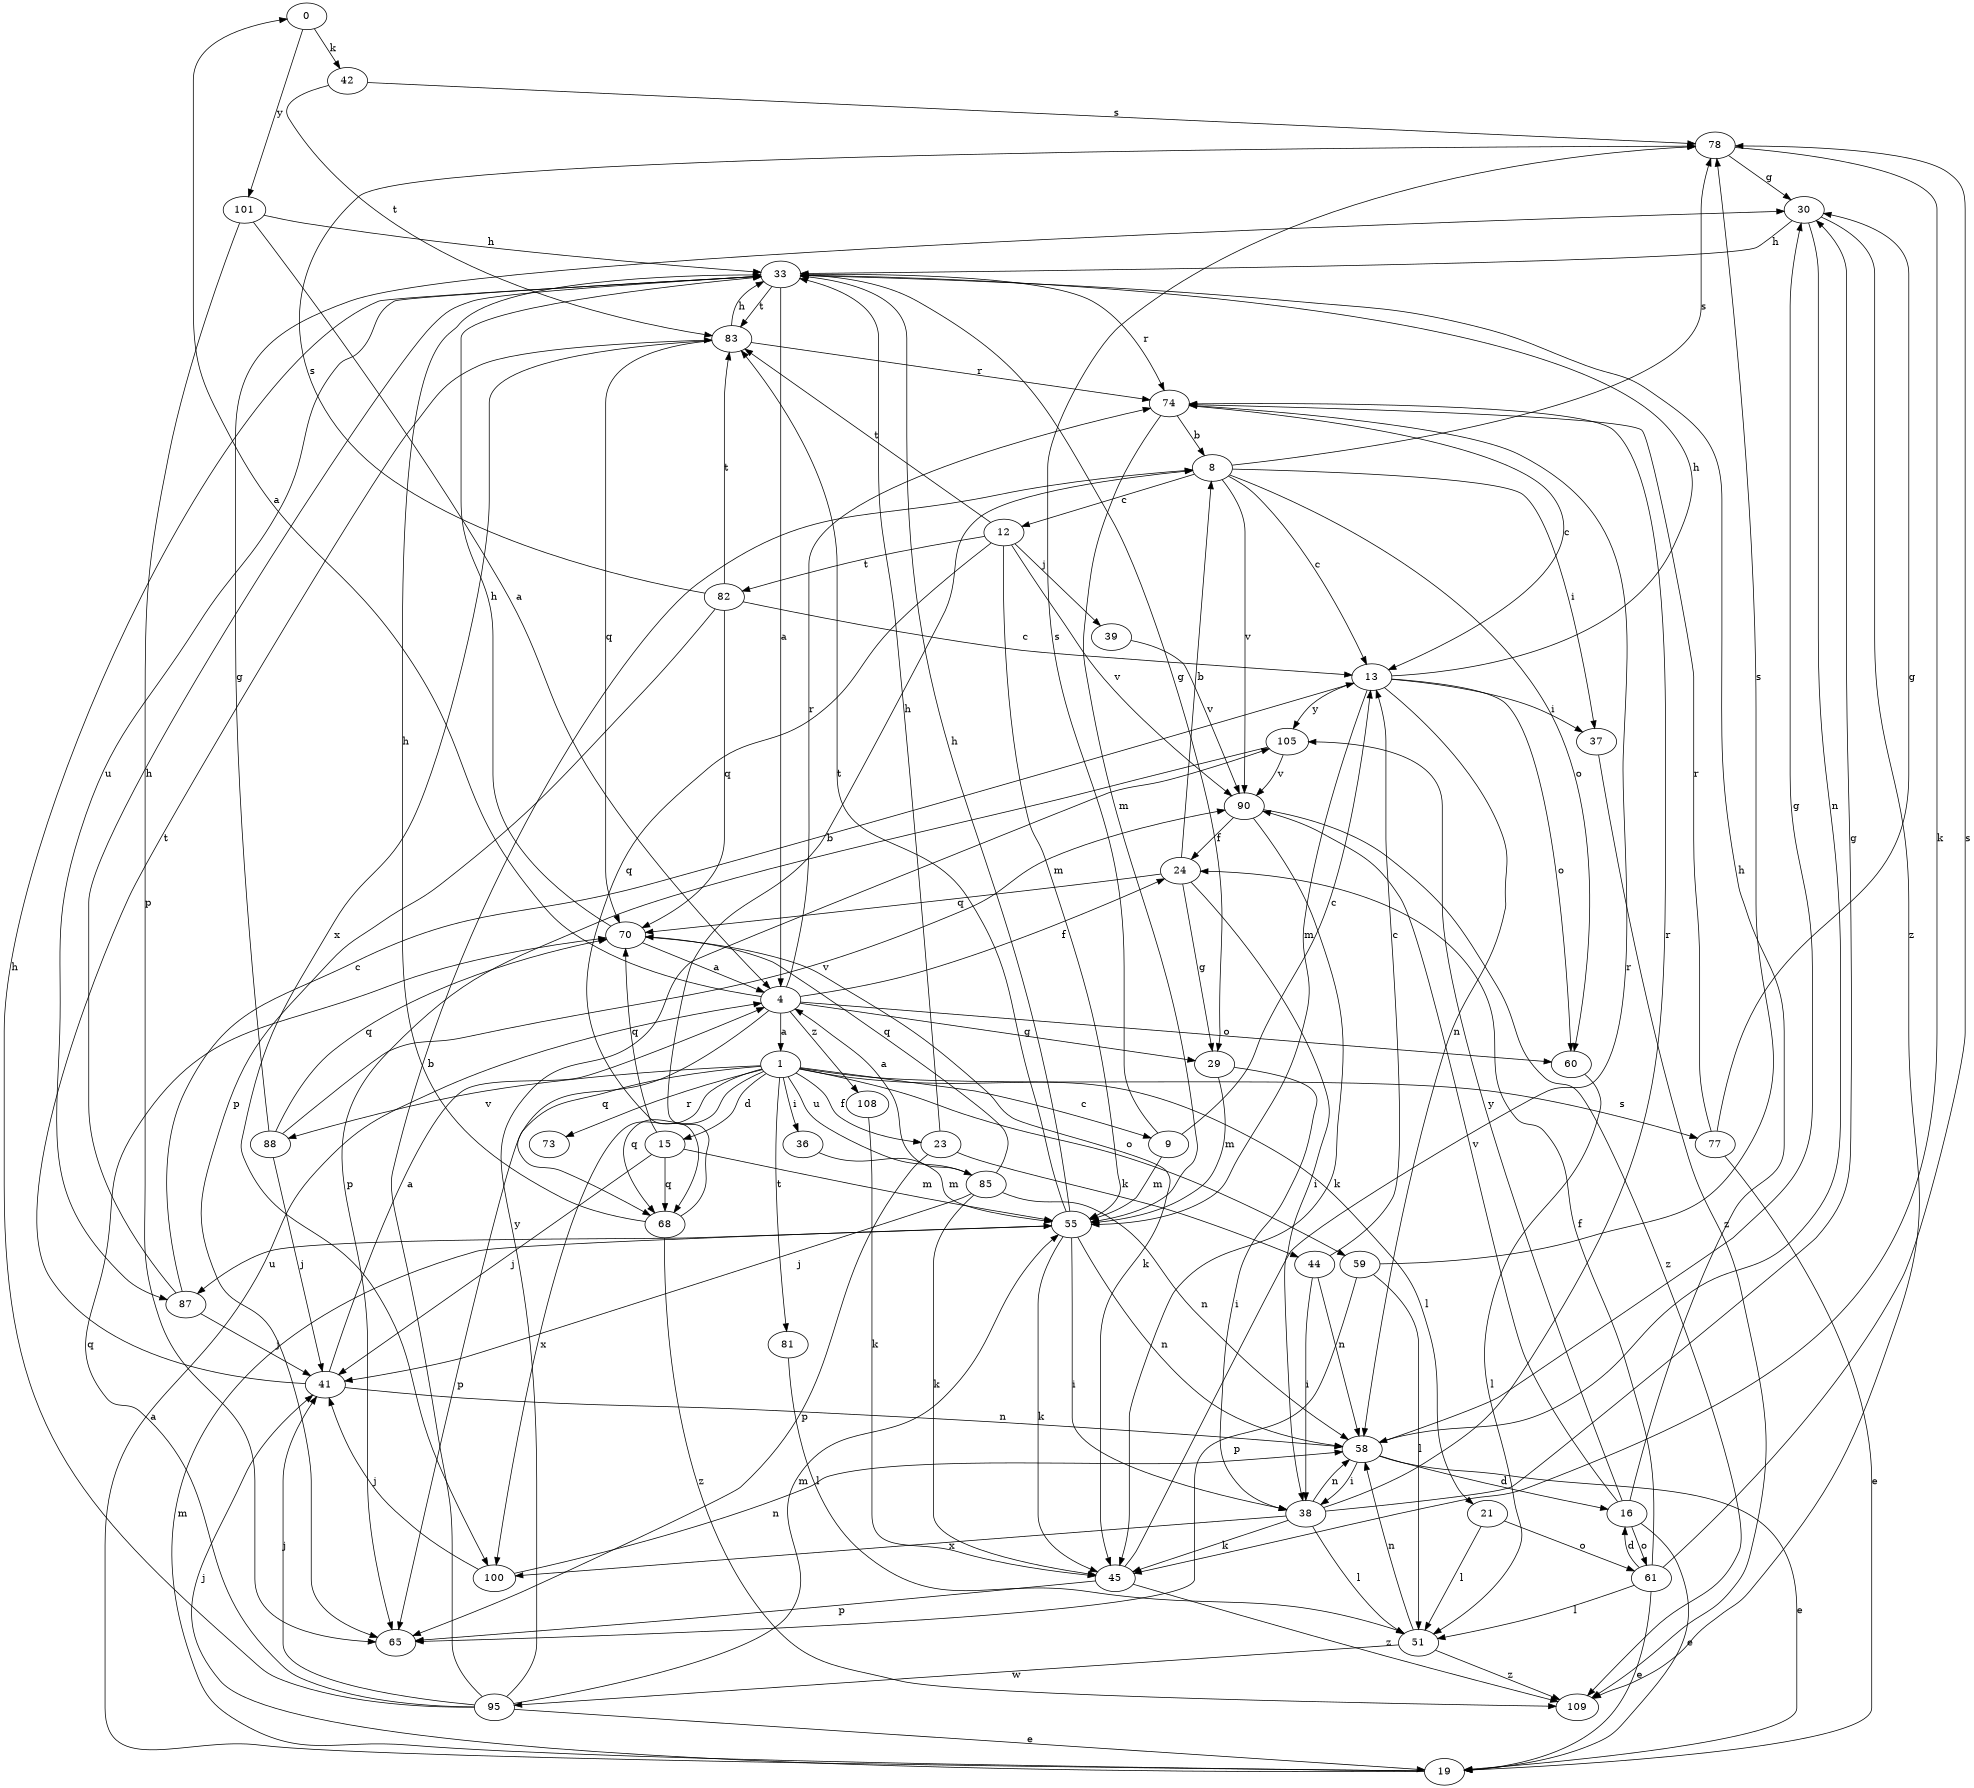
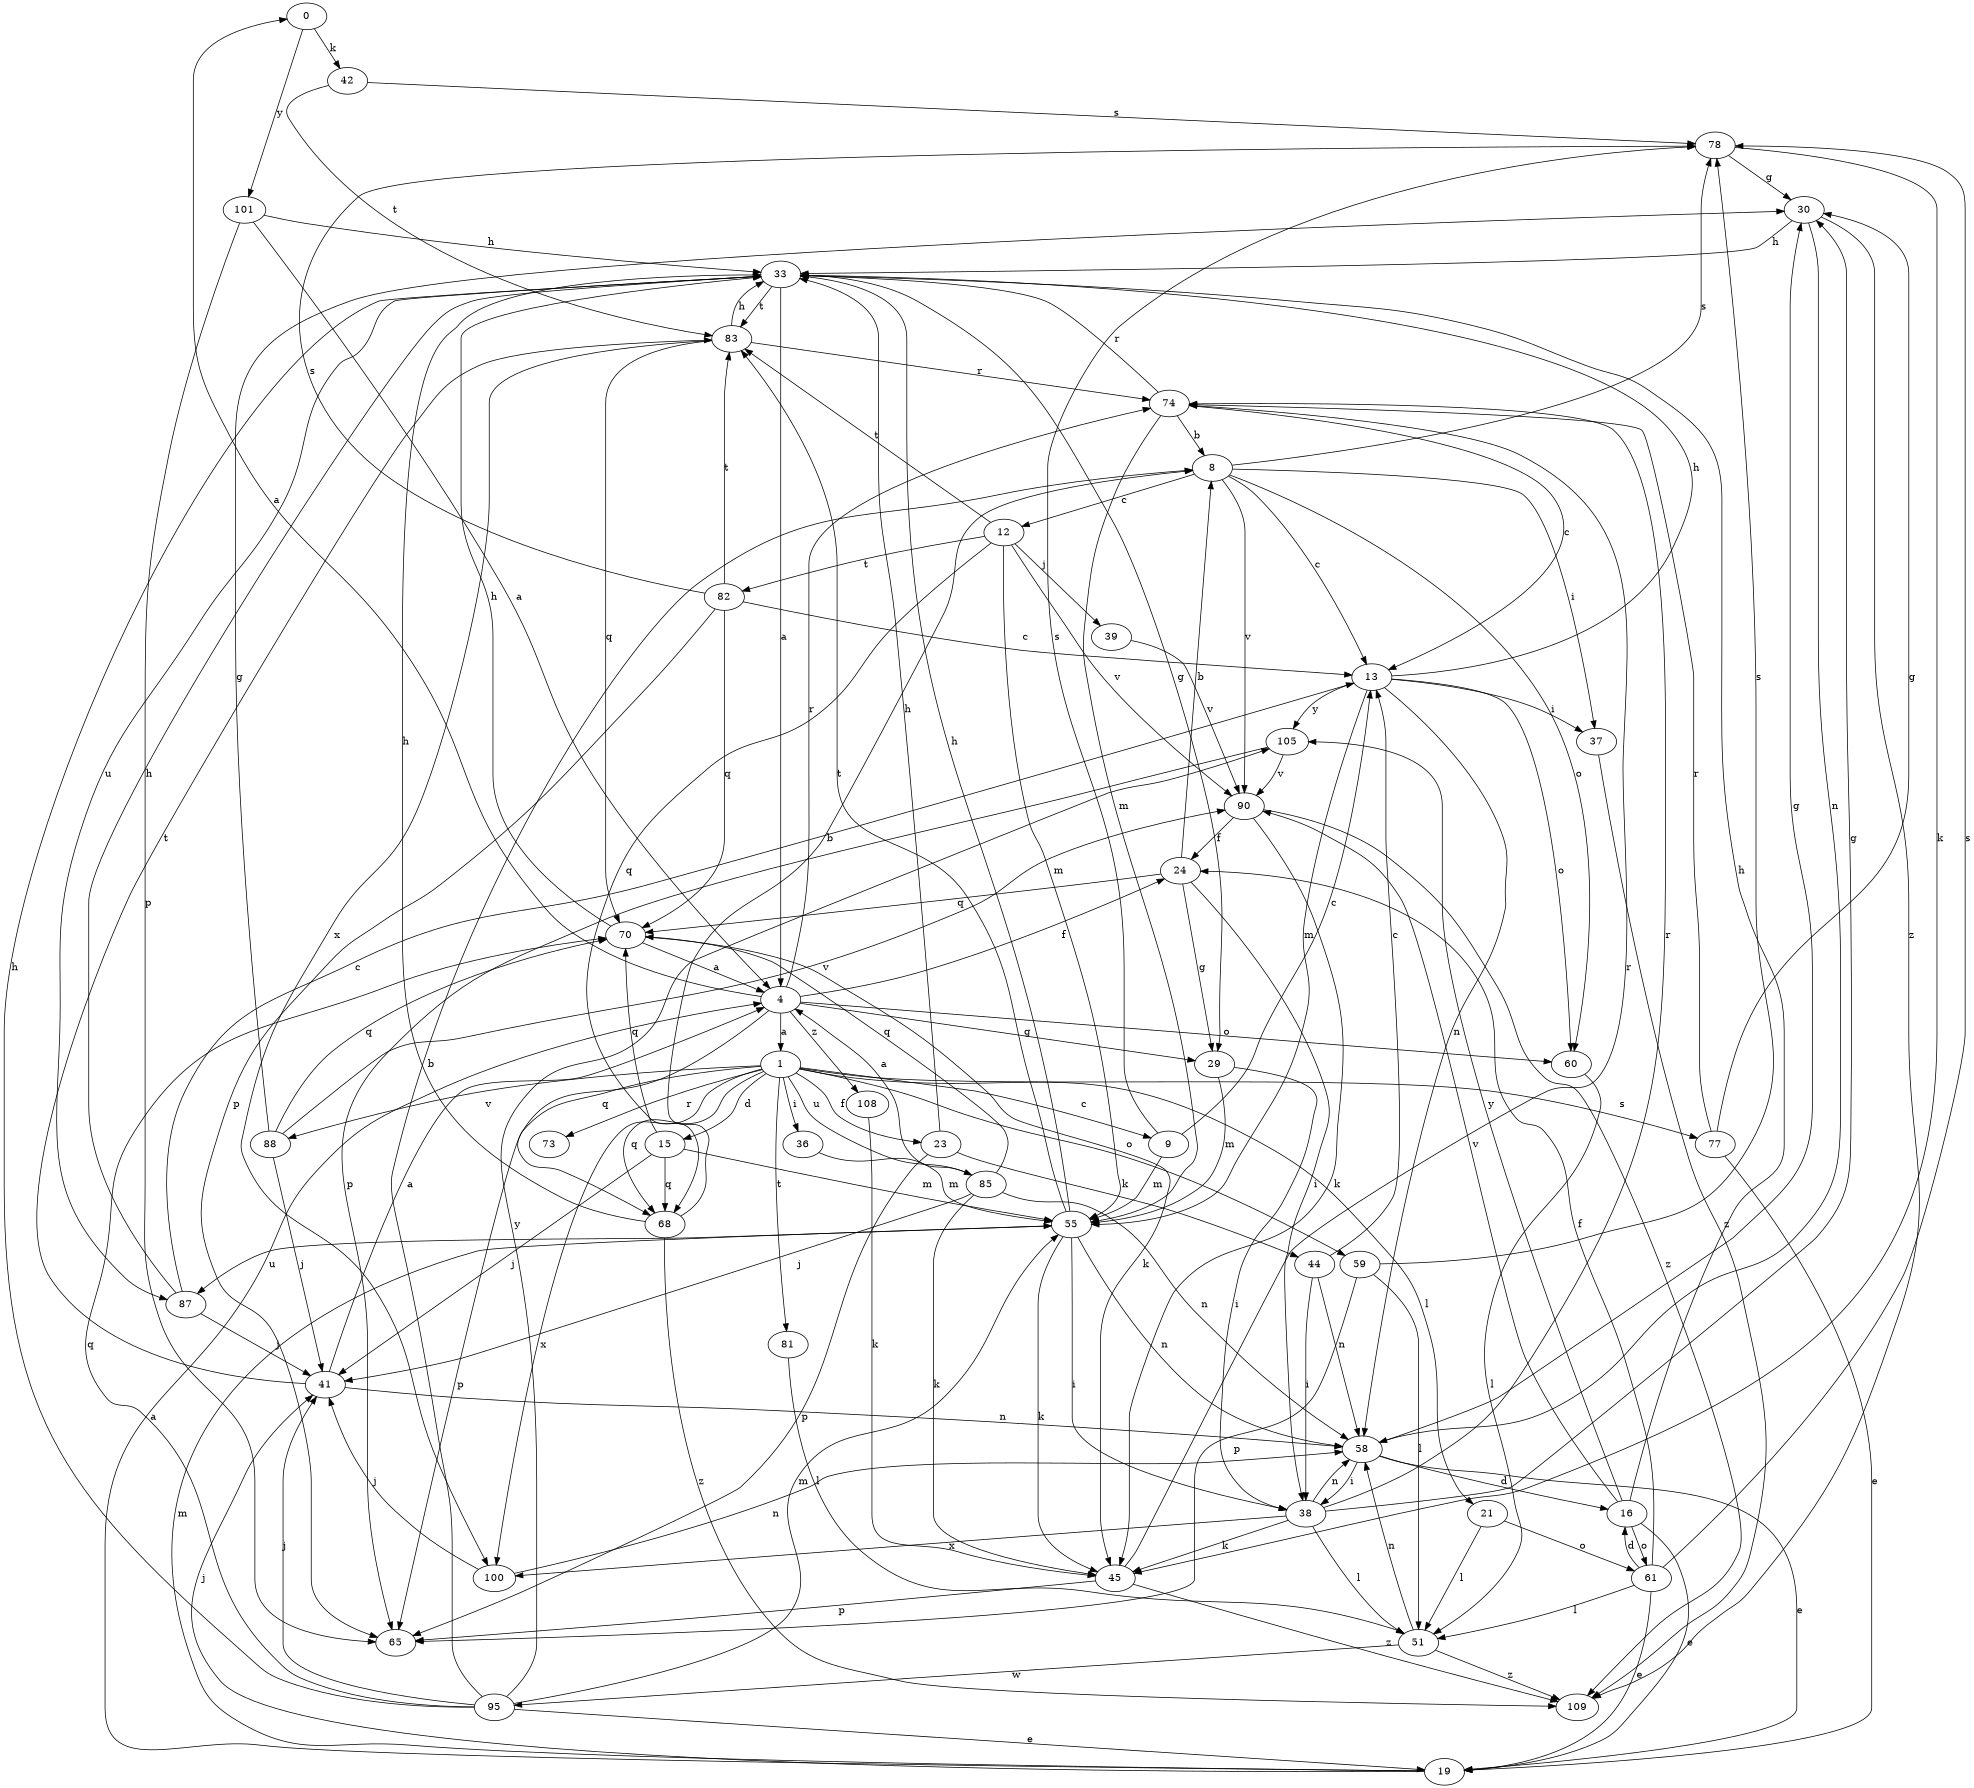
(1062, 291) -> (1000, 290)
